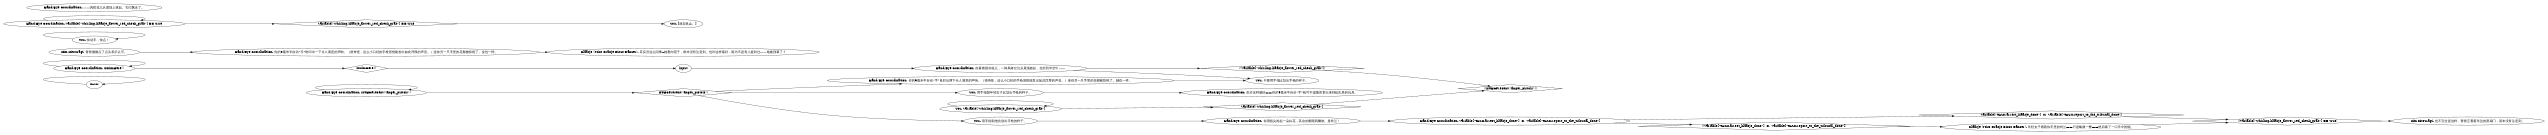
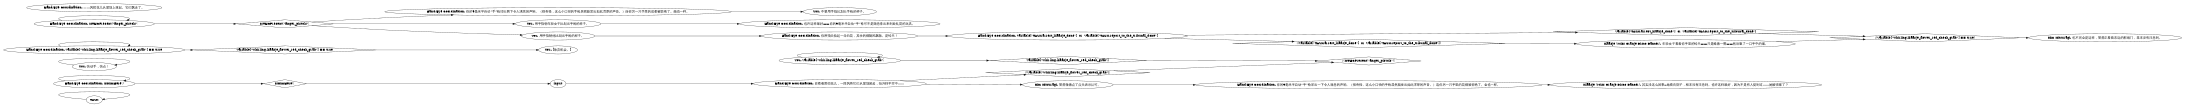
(1161, 74) -> (973, 84)
